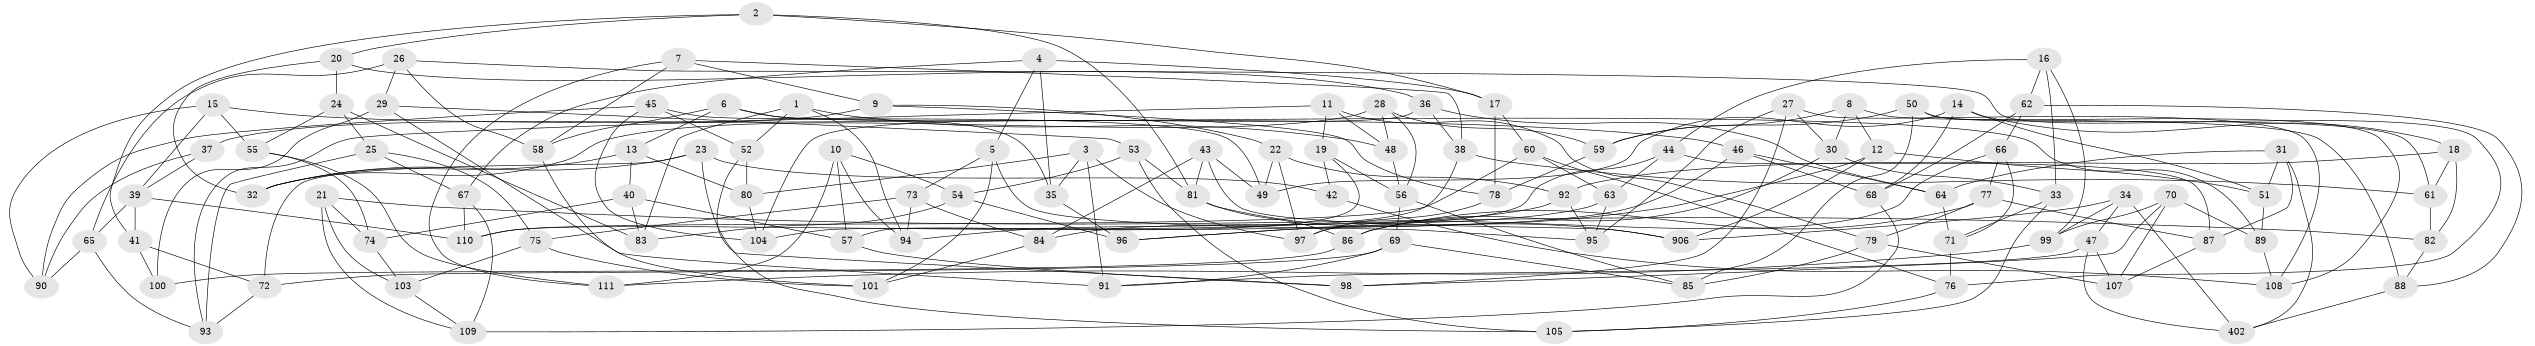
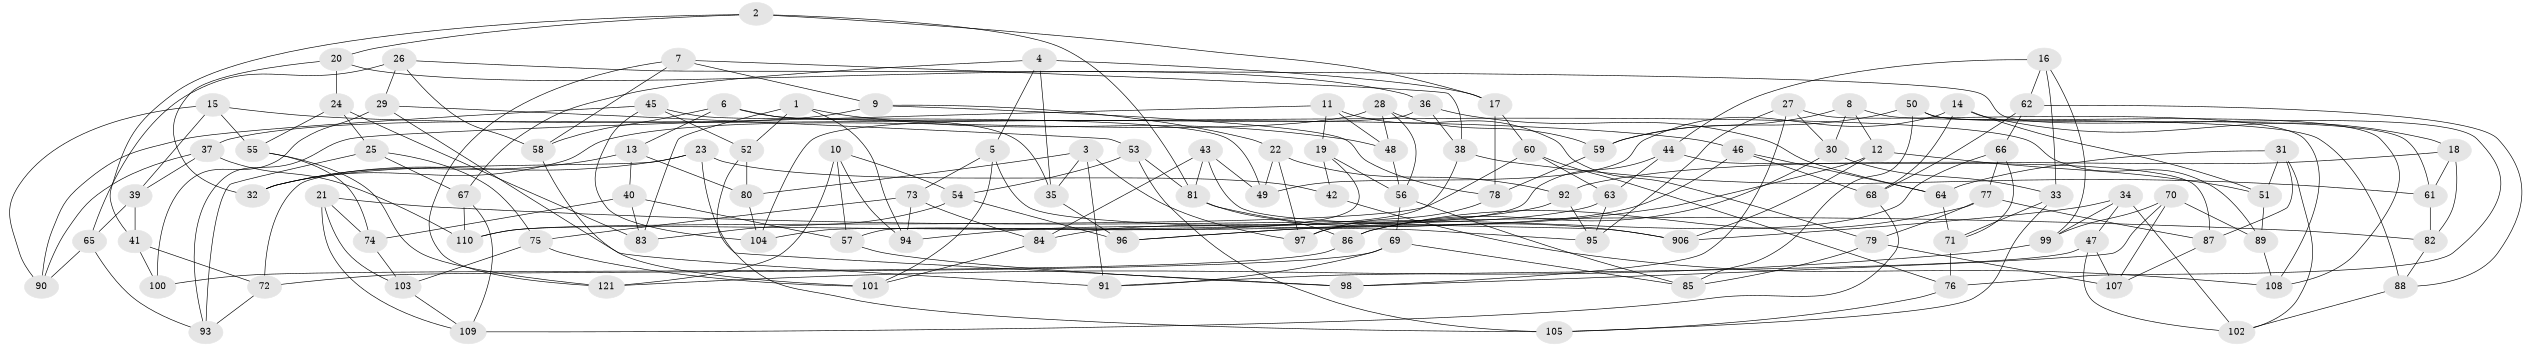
(300, 217) -> (334, 181)
(607, 287) -> (607, 287)
(2237, 332) -> (2237, 332)
